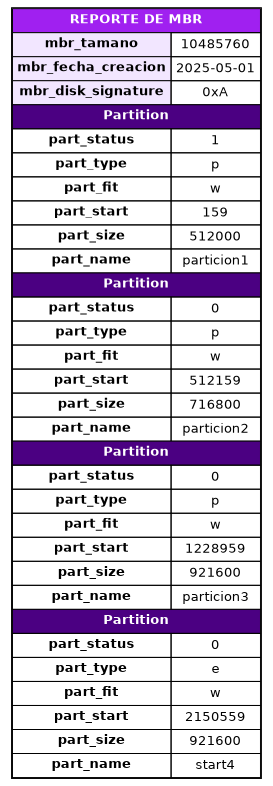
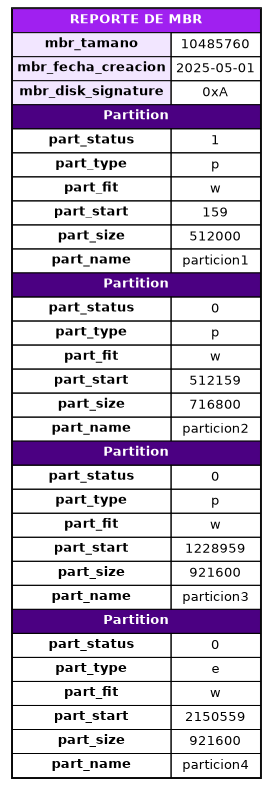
(216, 765) -> (216, 765)
